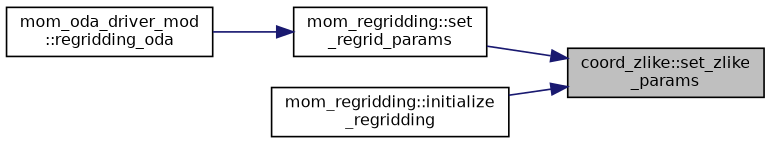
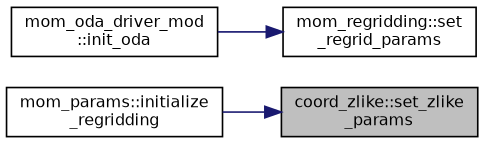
(110, 32) -> (115, 32)
(519, 51) -> none
(390, 112) -> (115, 112)
